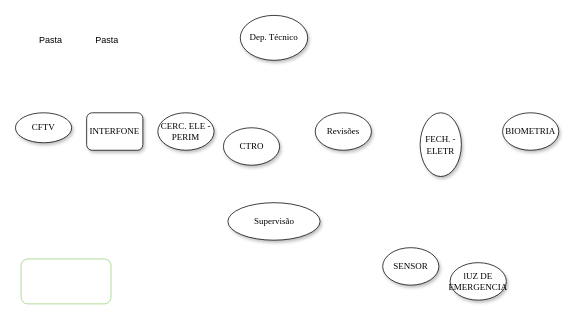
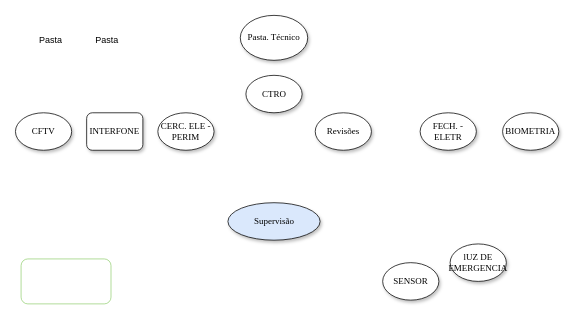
(274, 38) -> (274, 38)
(44, 128) -> (44, 132)
(441, 145) -> (449, 132)
(252, 147) -> (274, 94)
(274, 222) -> (274, 222)
(411, 267) -> (411, 282)
(479, 282) -> (479, 263)
